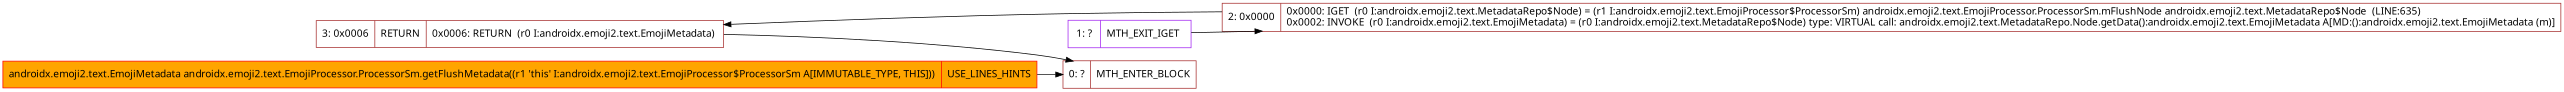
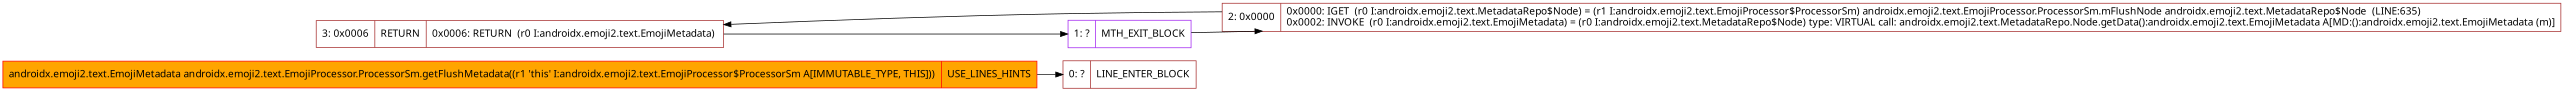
(1143, 34) -> (1143, 34)
(895, 42) -> (892, 34)
(1143, 74) -> (1143, 74)
